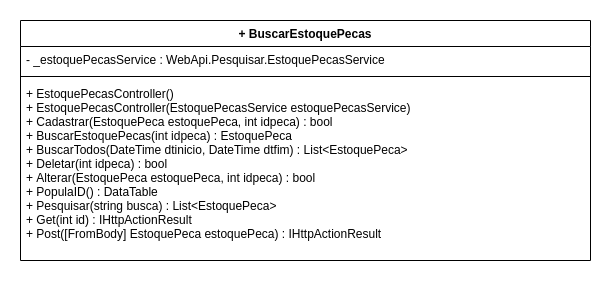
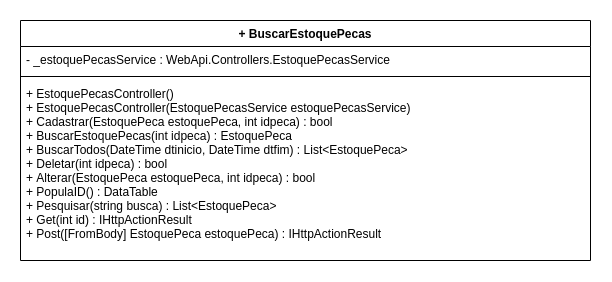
(215, 60) -> (221, 60)
